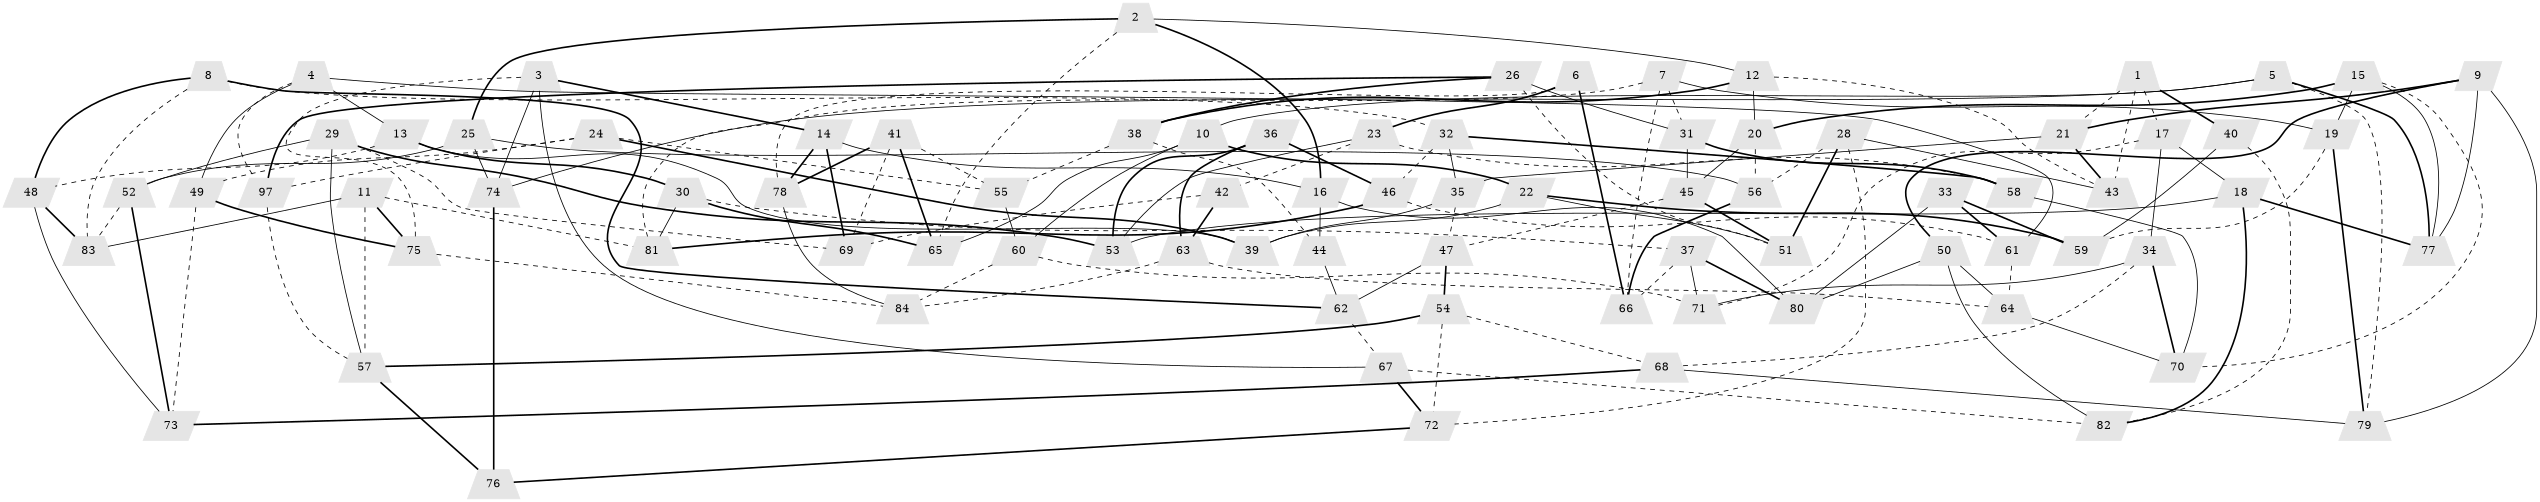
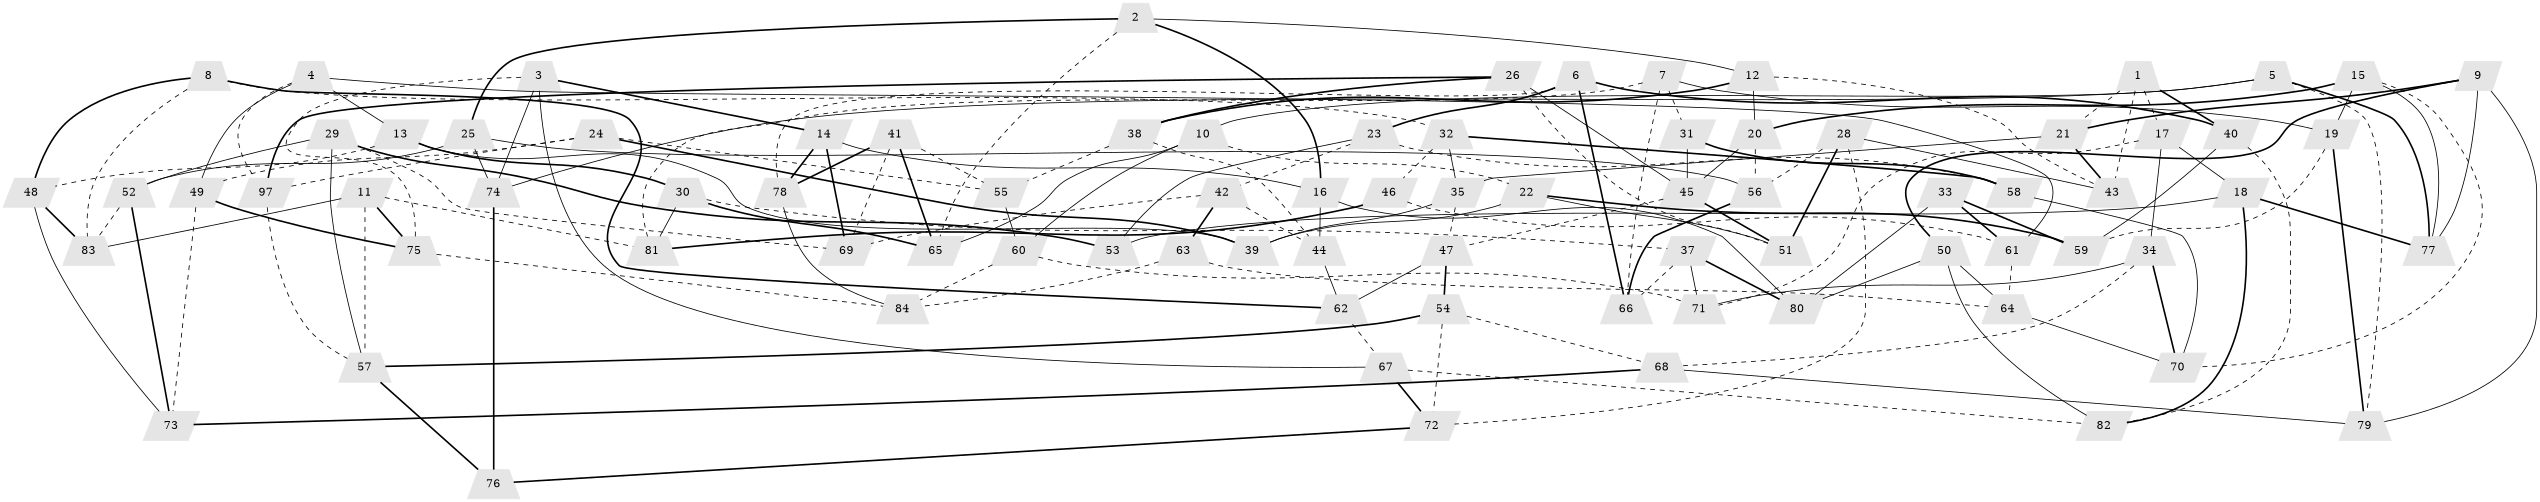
none -> (1905, 99)
(1606, 110) -> (1600, 134)
(1271, 134) -> none
(1369, 164) -> (1369, 164)
none -> (1263, 217)
